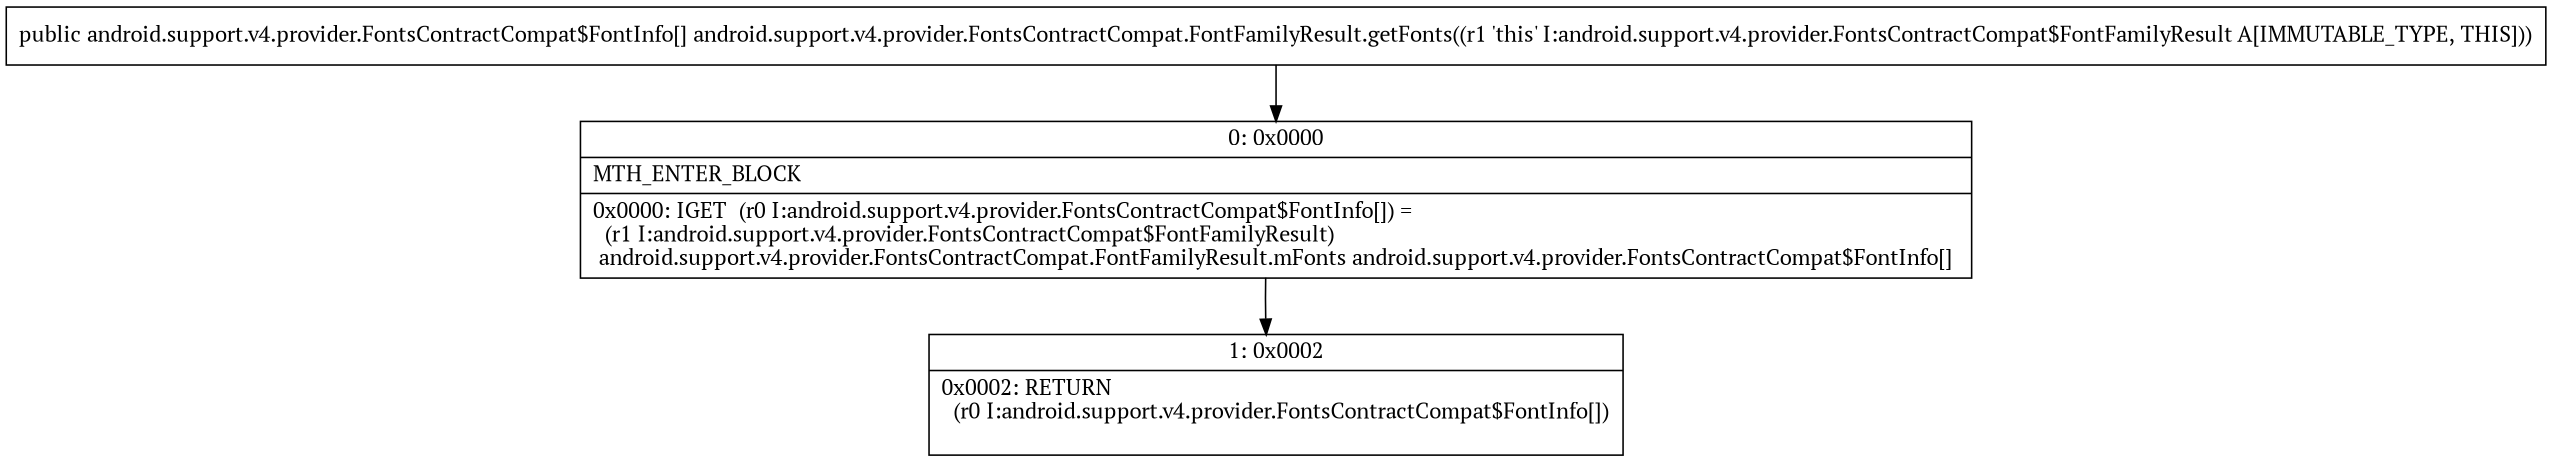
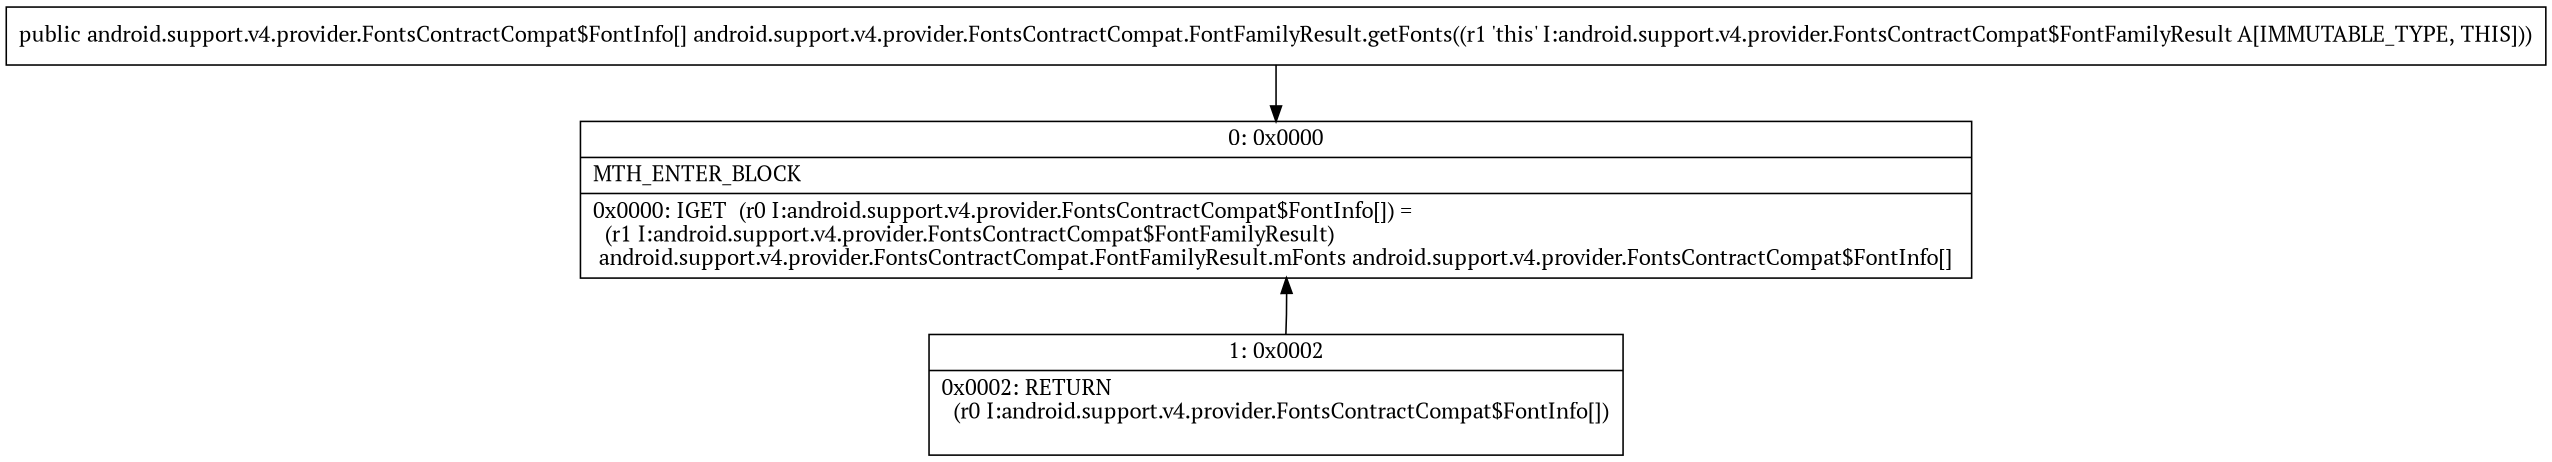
(1265, 298) -> (1286, 314)
